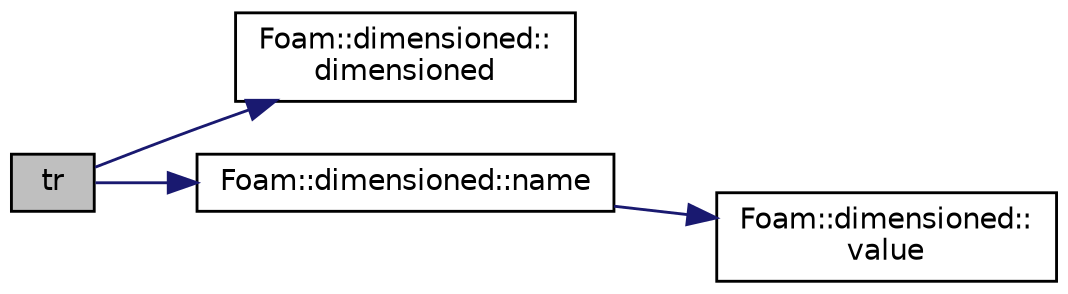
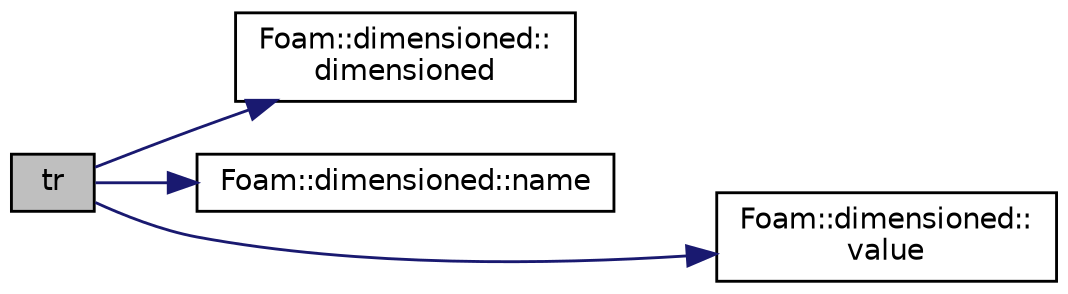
(651, 210) -> (388, 259)
